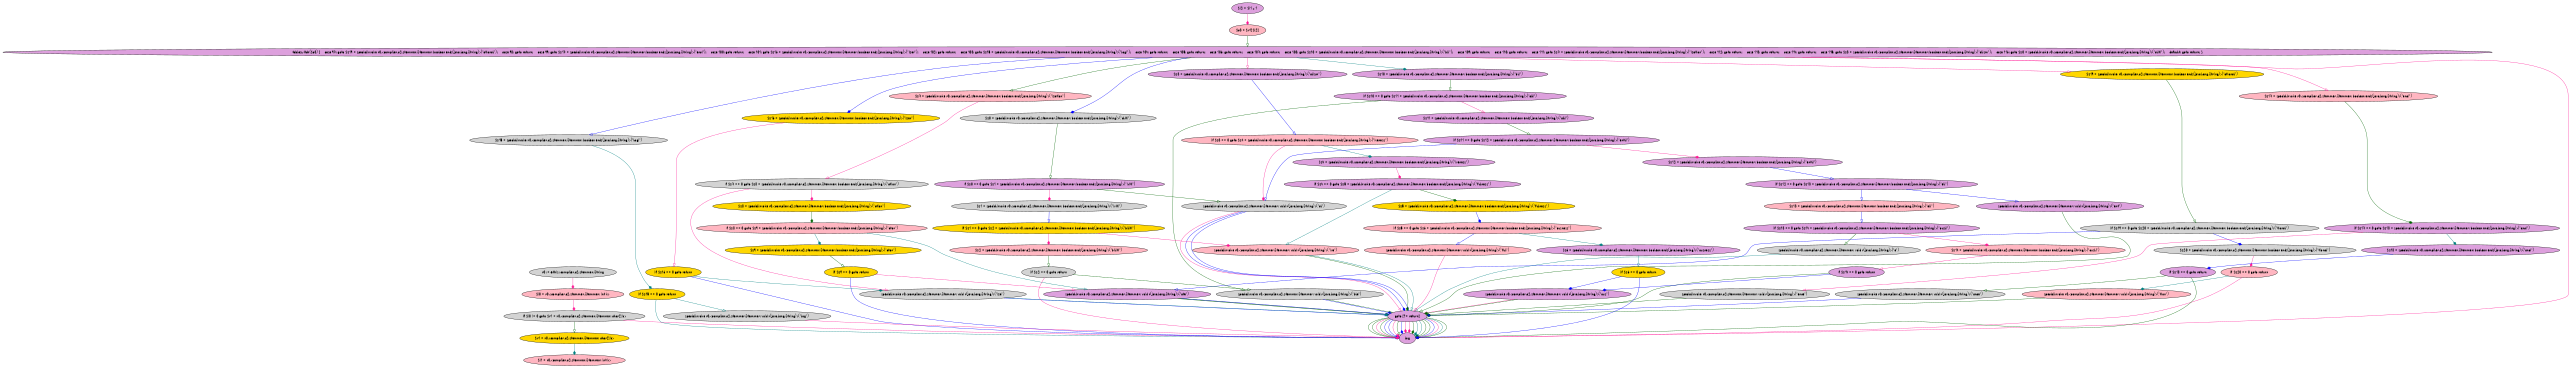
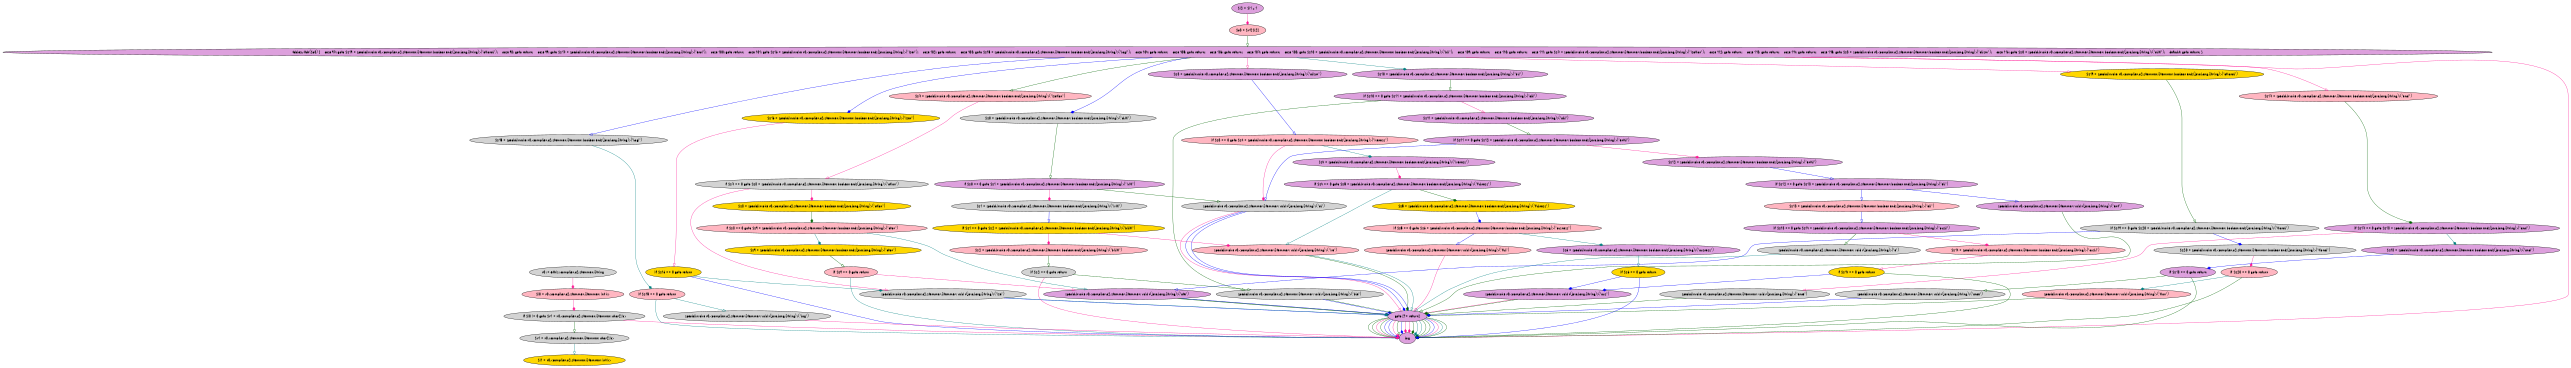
(851, 272) -> (851, 272)
(1857, 272) -> (1857, 272)
(657, 294) -> (657, 294)
(1641, 297) -> (1783, 324)
(1000, 326) -> (1000, 326)
(1918, 328) -> (1918, 328)
(574, 338) -> (574, 338)
(574, 348) -> (574, 348)
(574, 360) -> (574, 360)
